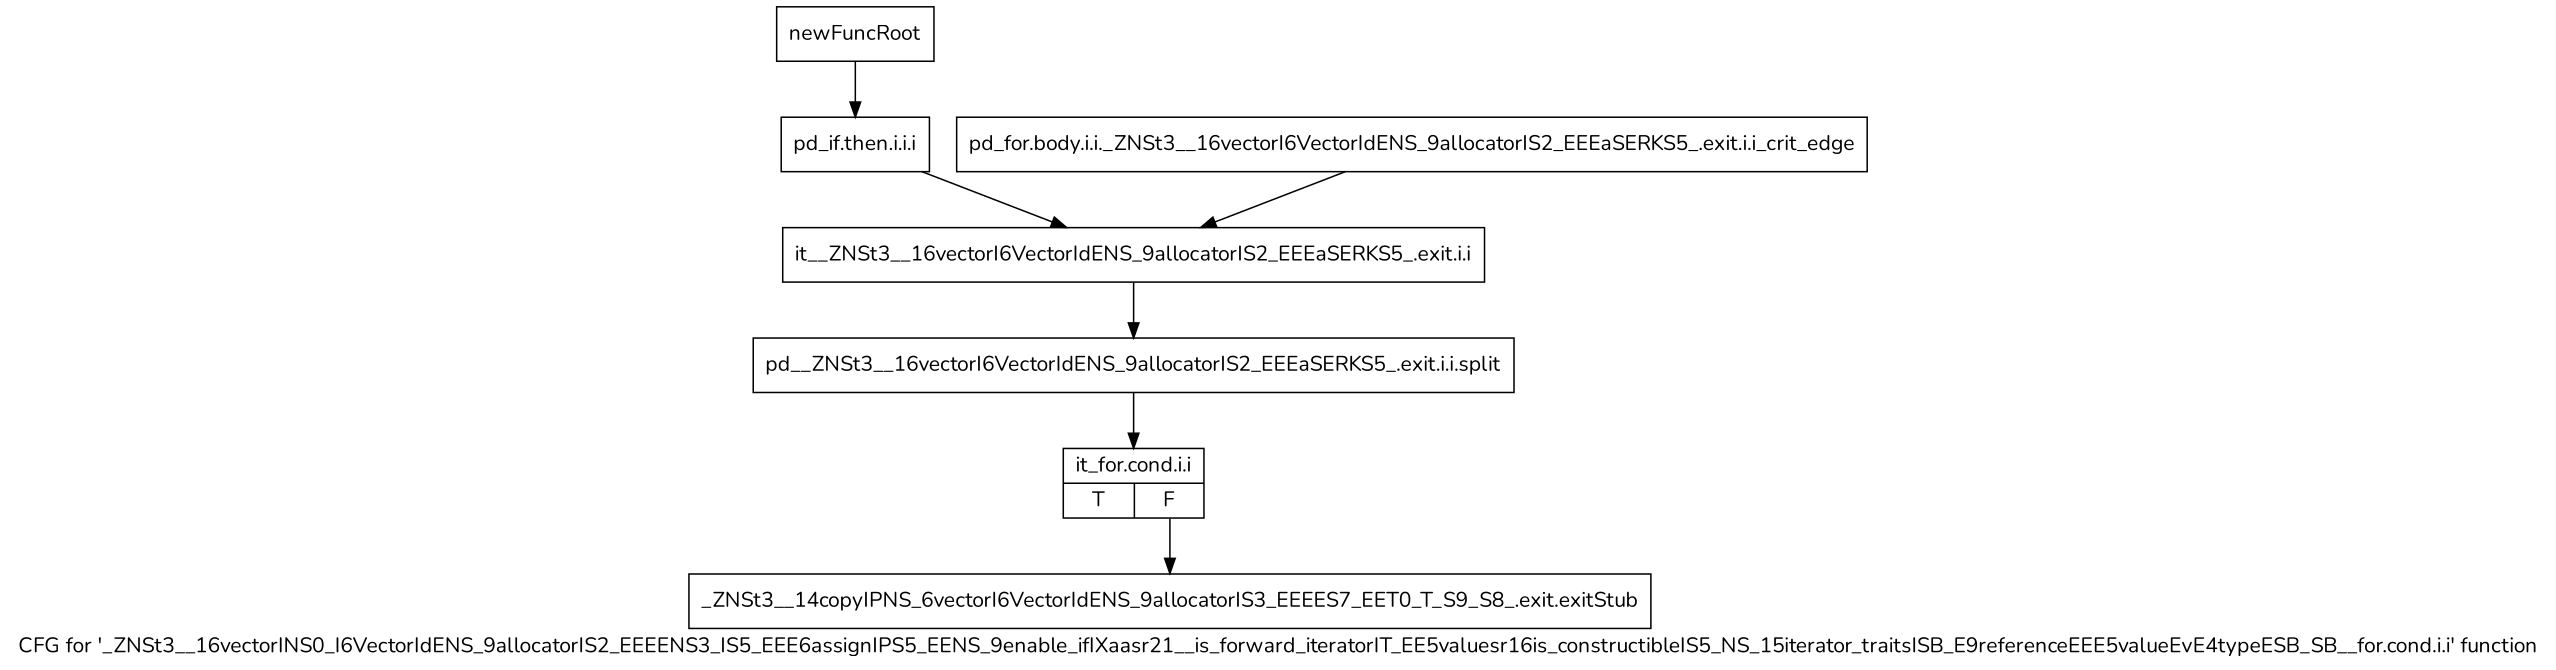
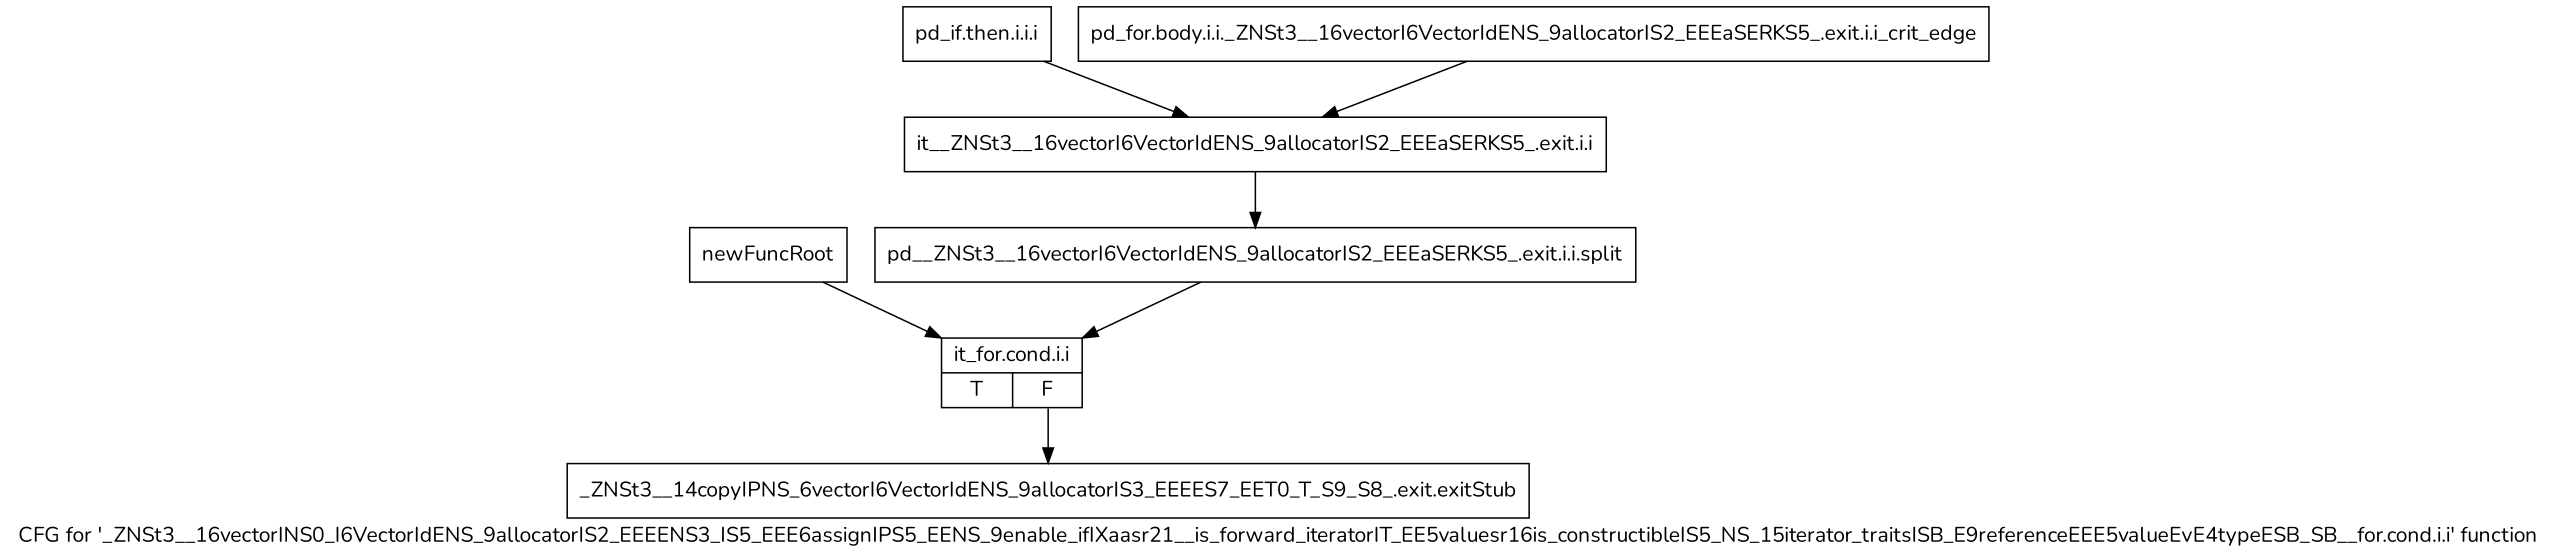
(855, 82) -> (875, 307)
